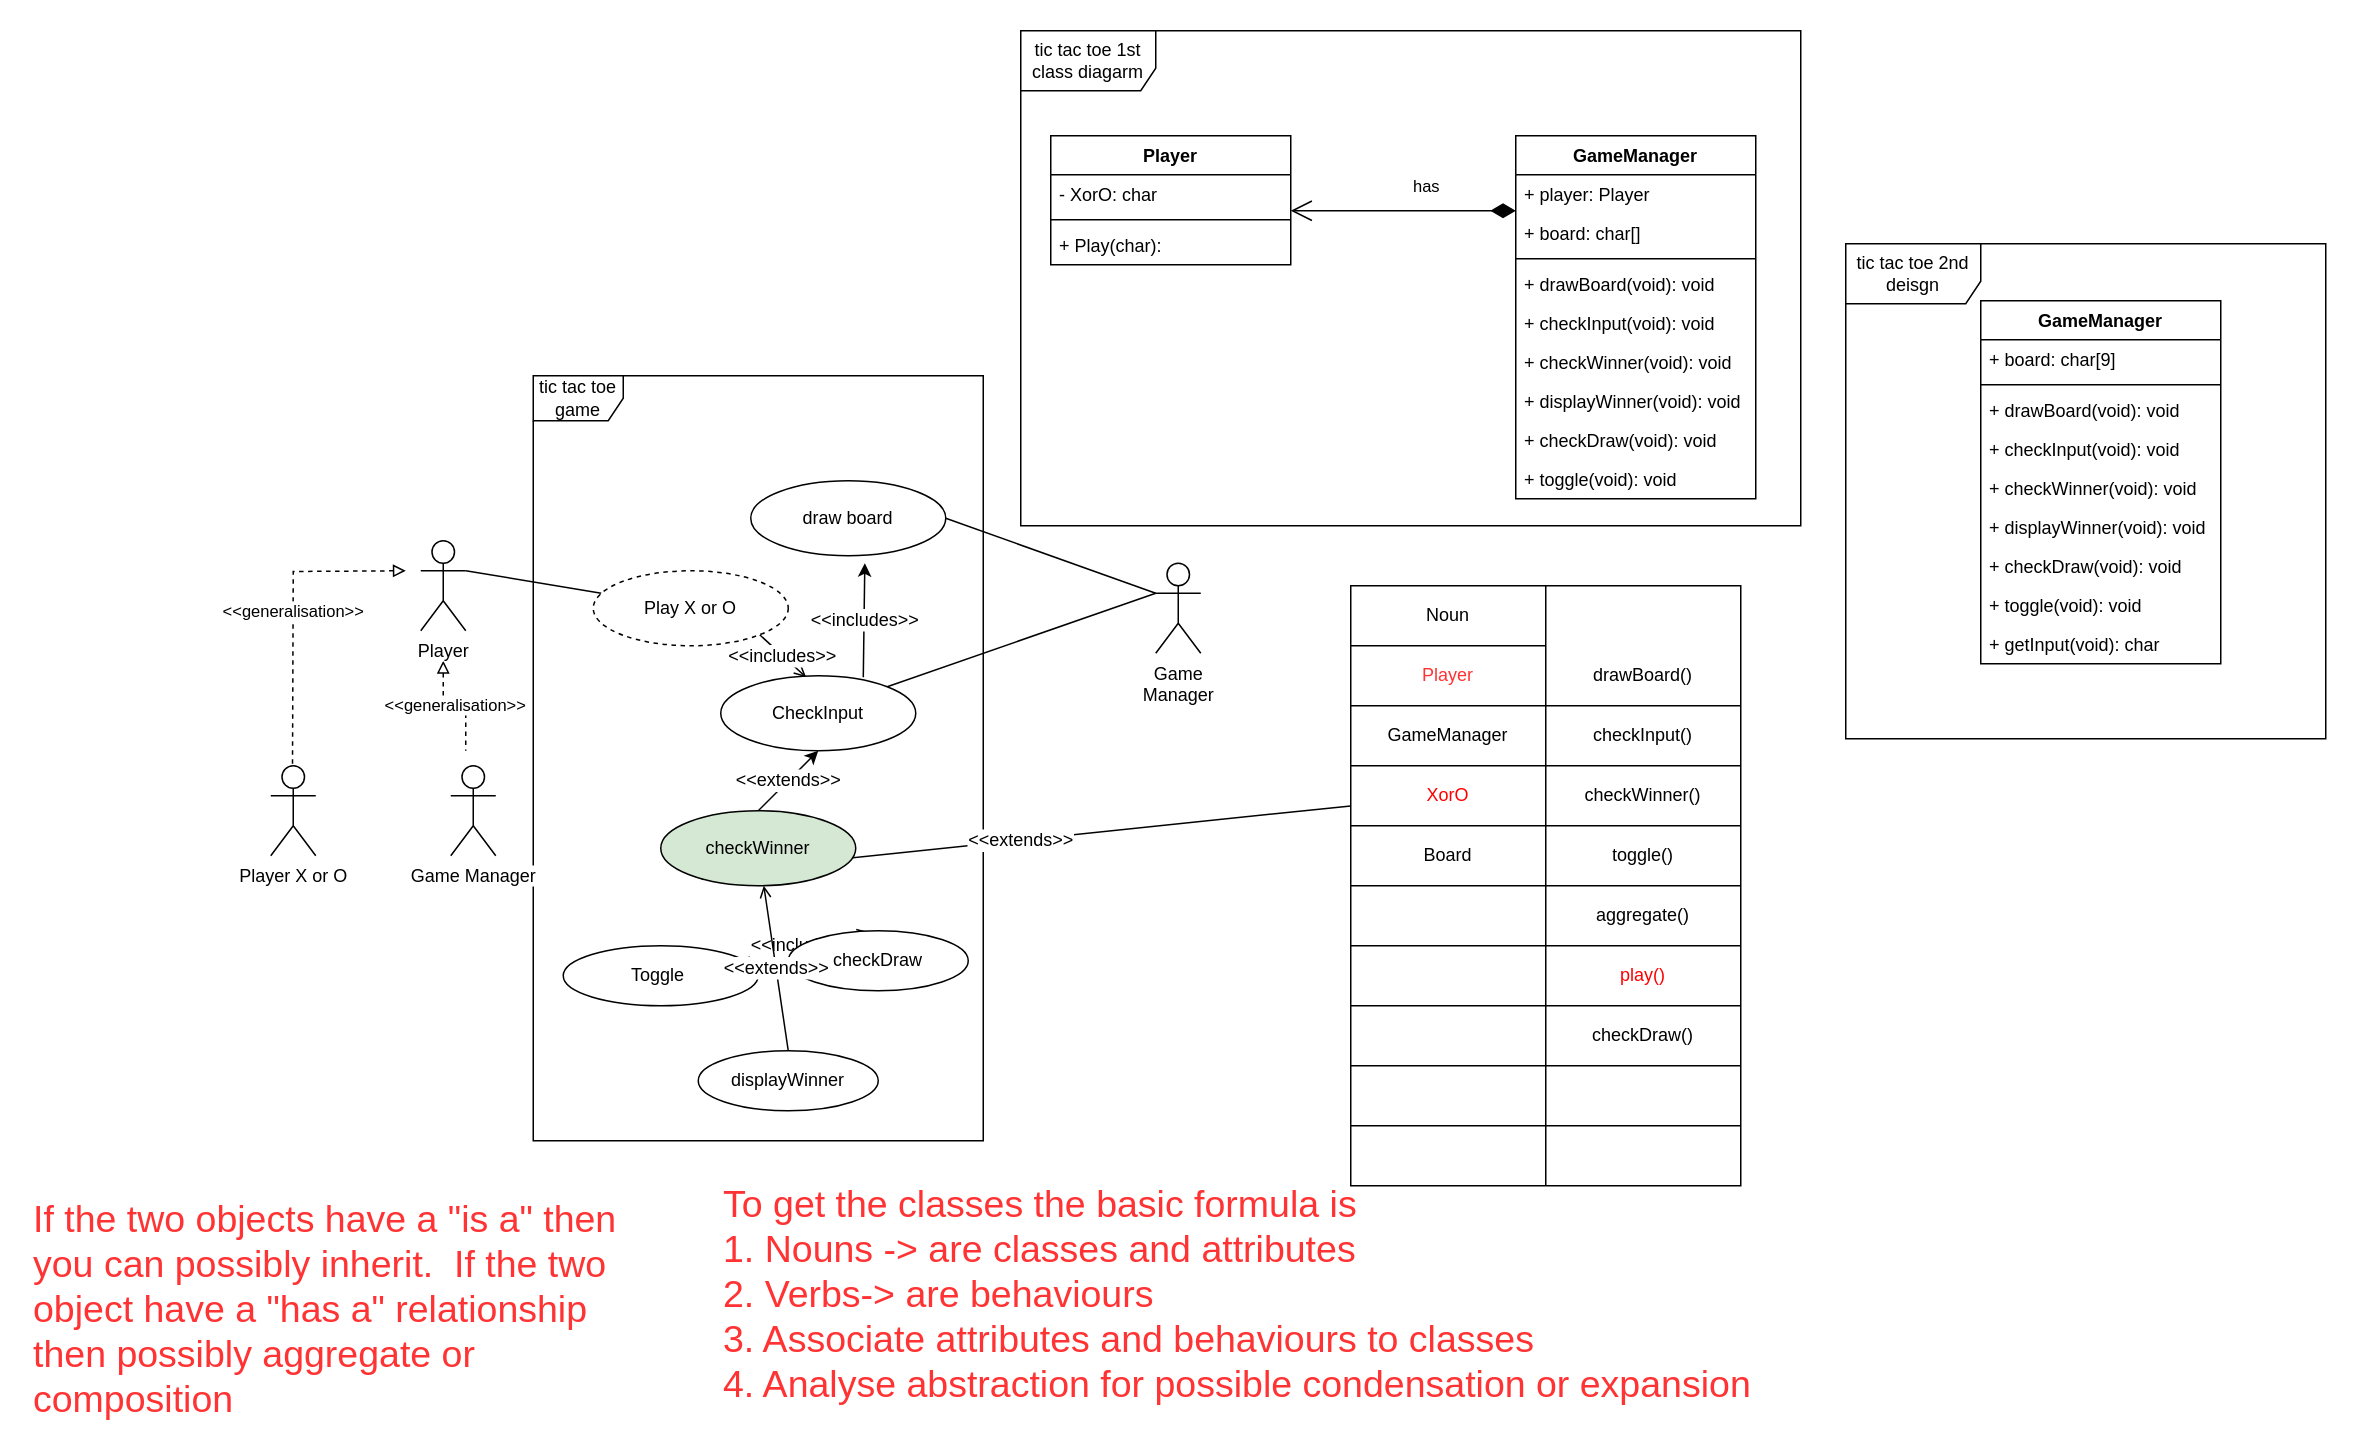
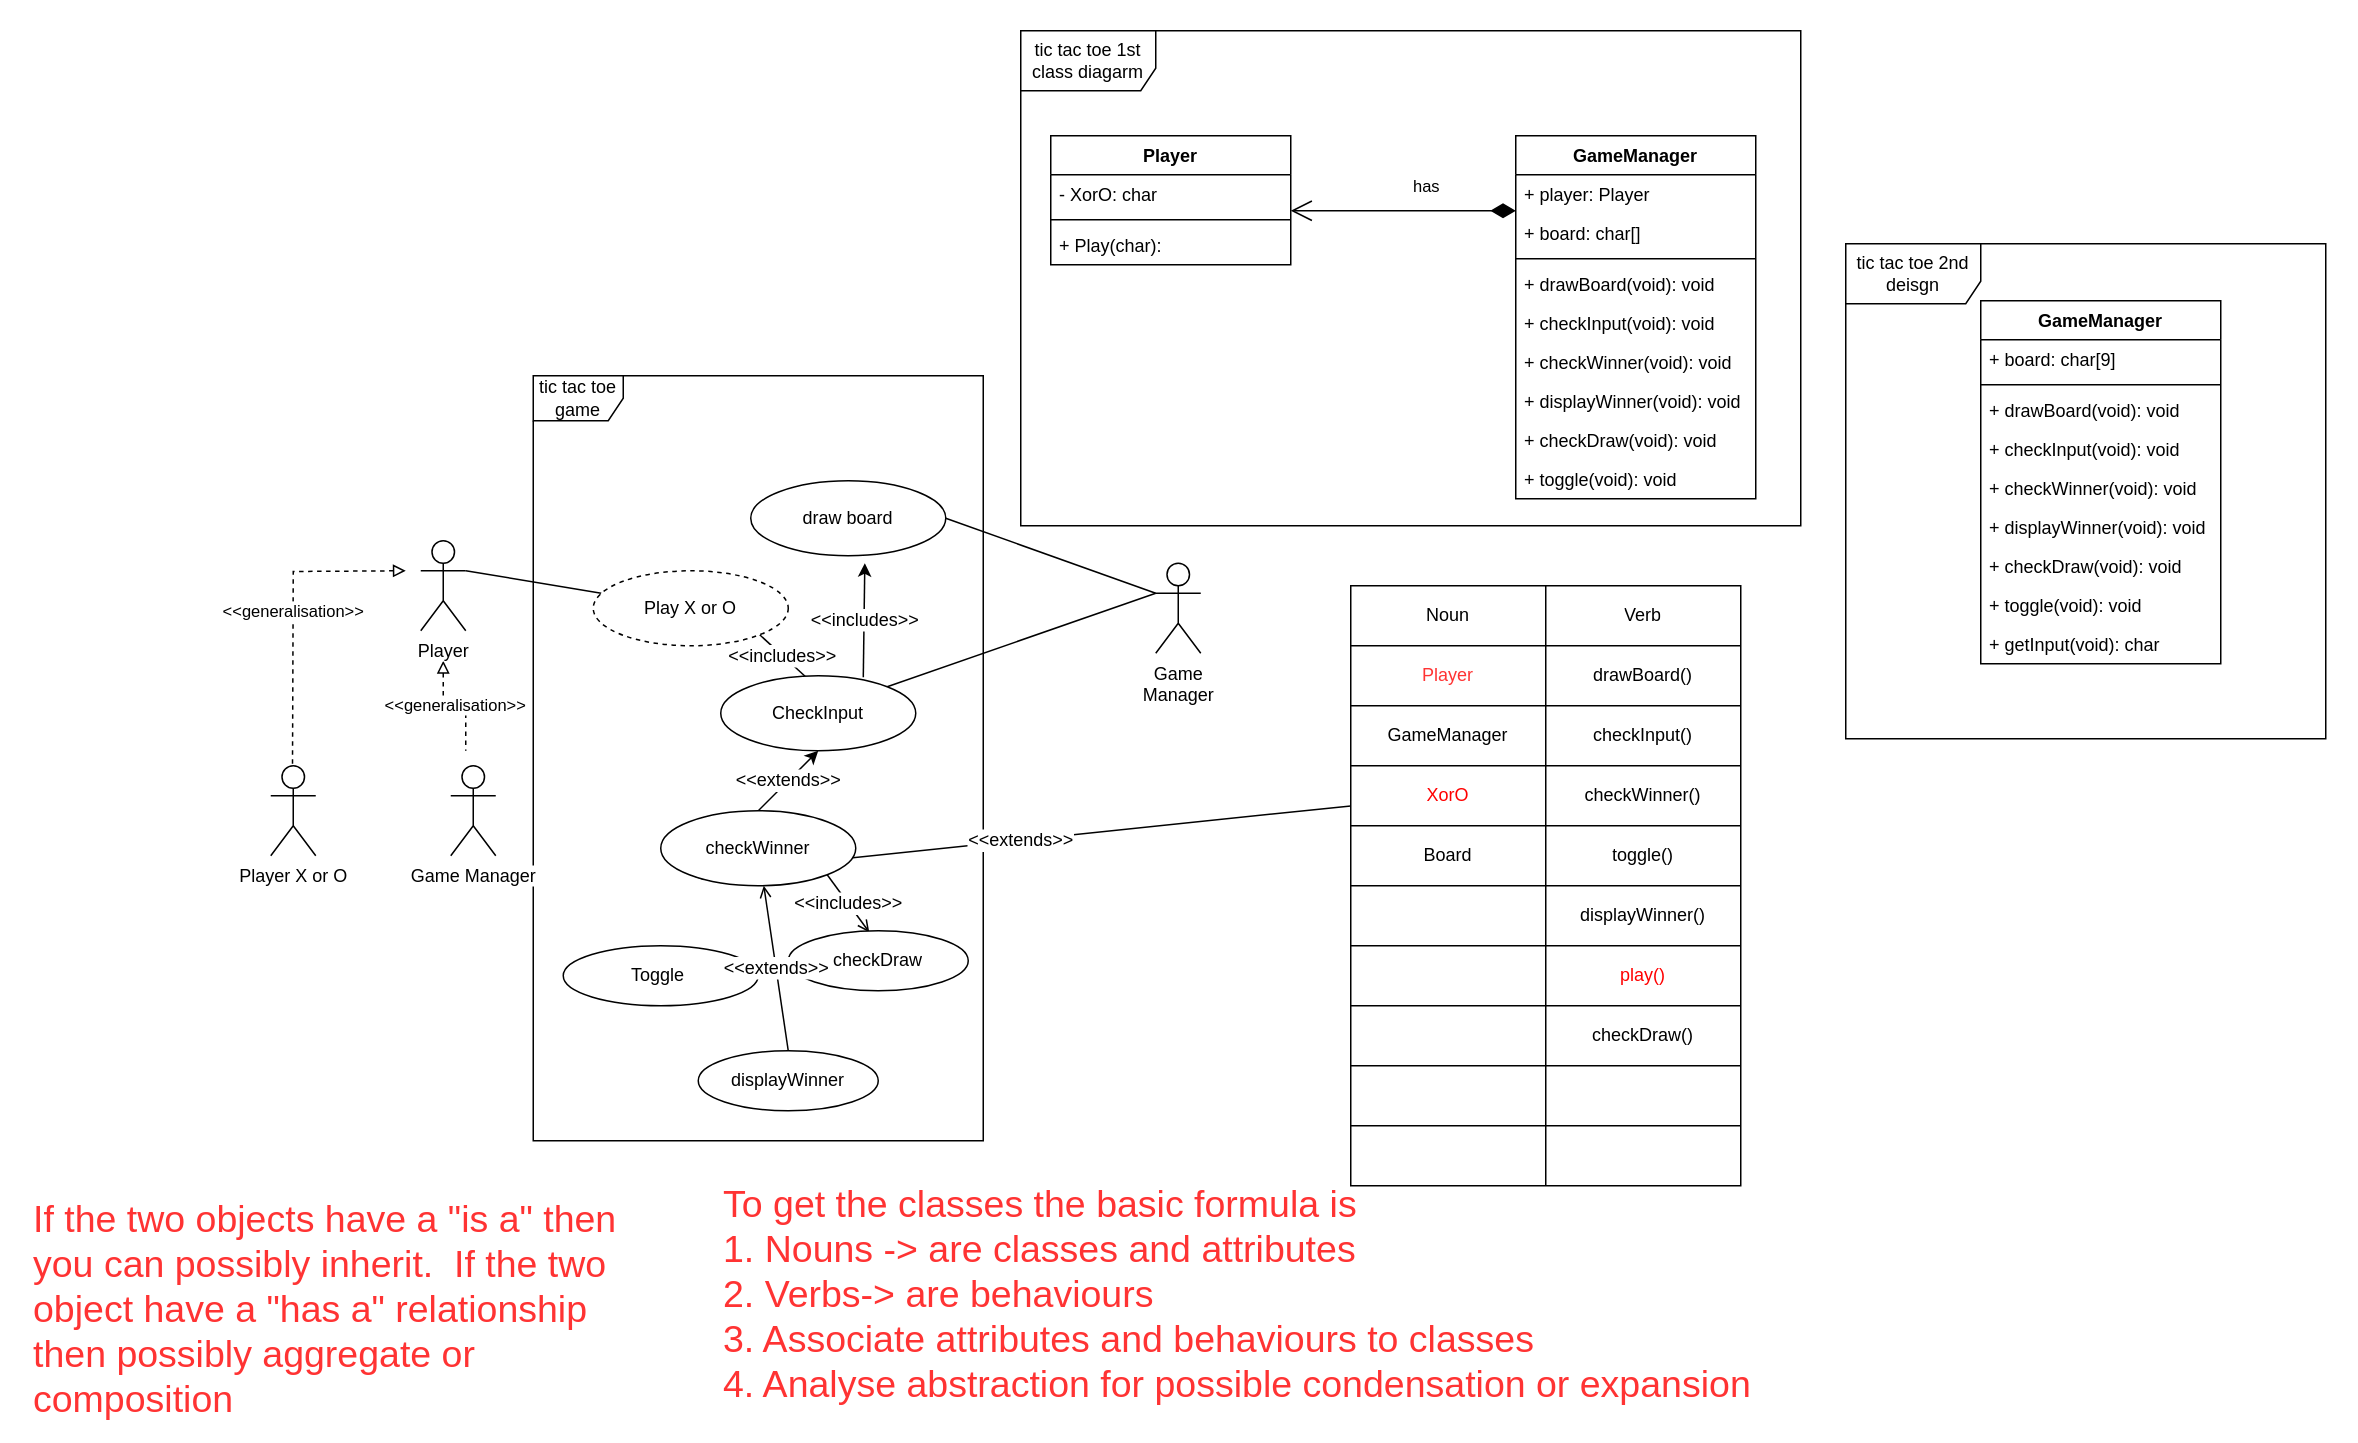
none -> (1643, 616)
(801, 673) -> (802, 673)
(758, 848) -> (758, 848)
(1643, 916) -> (1643, 916)
(789, 949) -> (848, 903)
